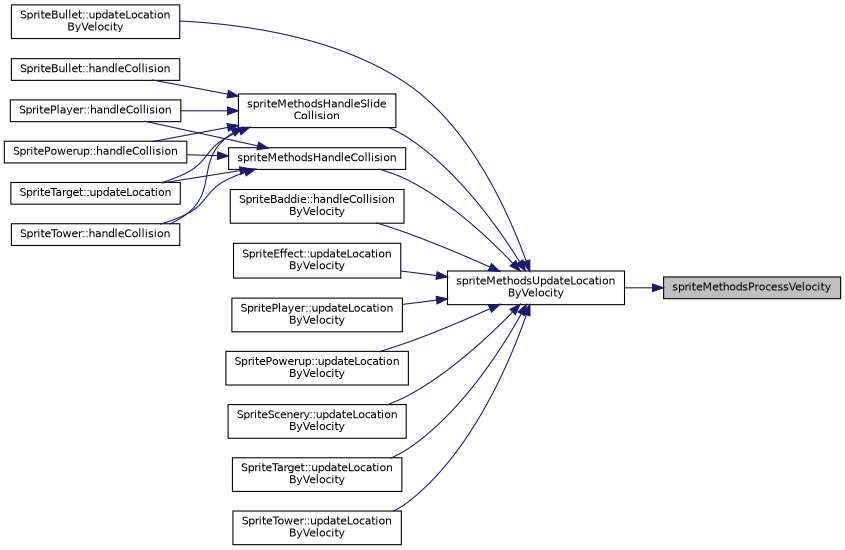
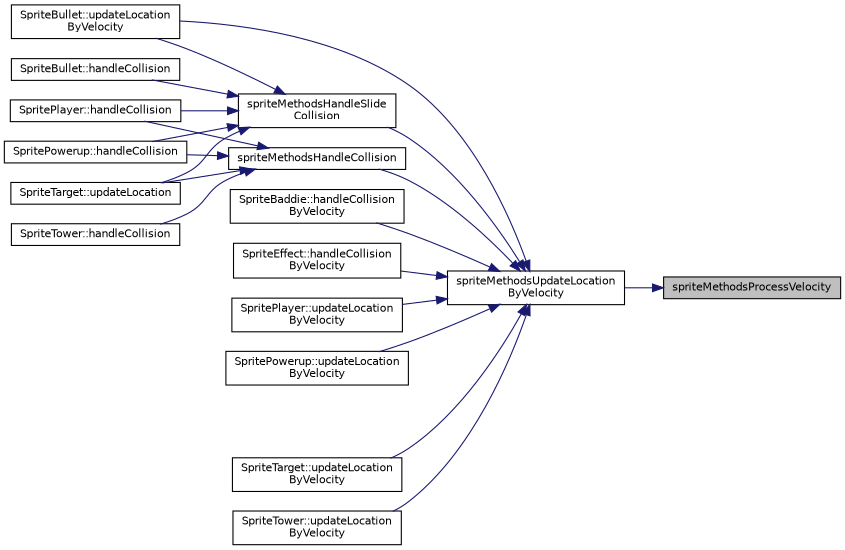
(205, 185) -> (217, 61)
(317, 261) -> (317, 261)
(317, 421) -> none
